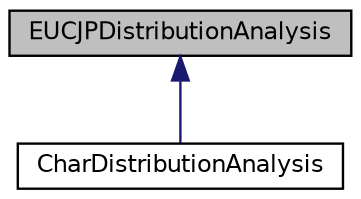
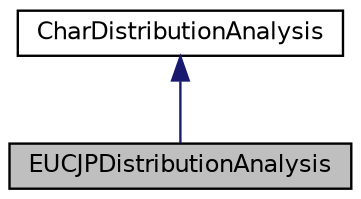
(180, 112) -> (180, 112)
